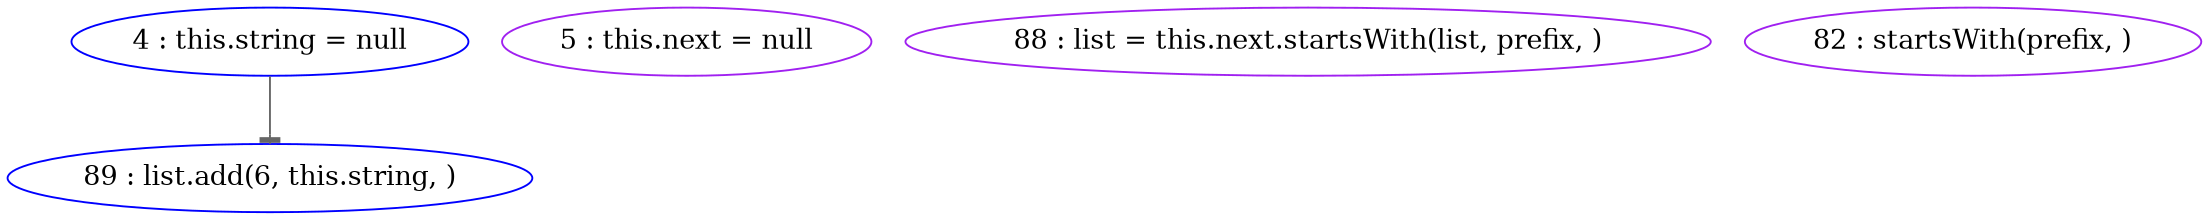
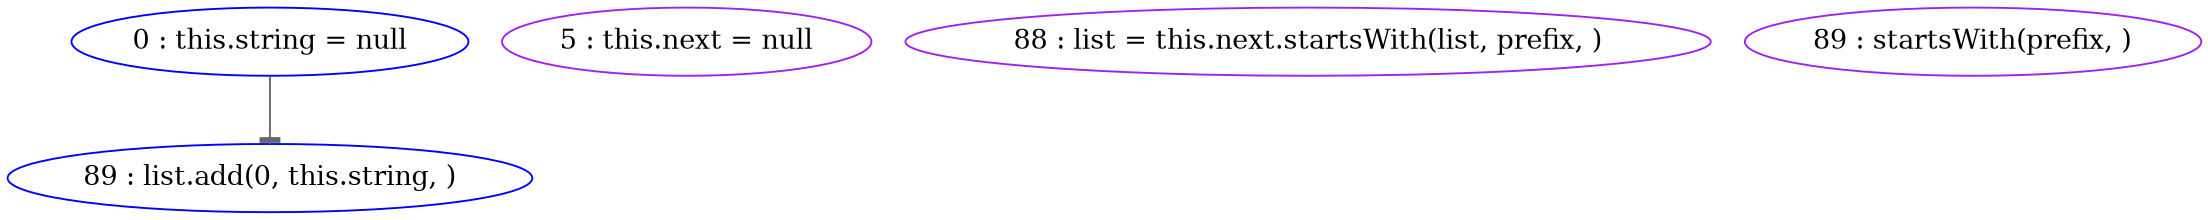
(270, 42) -> (270, 42)
(1973, 42) -> (1973, 42)
(270, 178) -> (270, 178)
